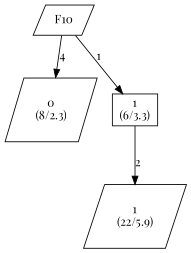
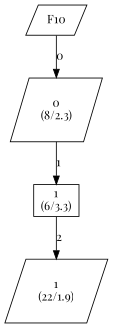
(62, 57) -> (60, 57)
(96, 61) -> (56, 159)
(135, 216) -> (56, 291)
